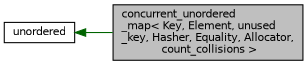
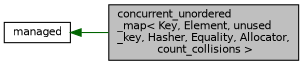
(39, 33) -> (37, 33)
